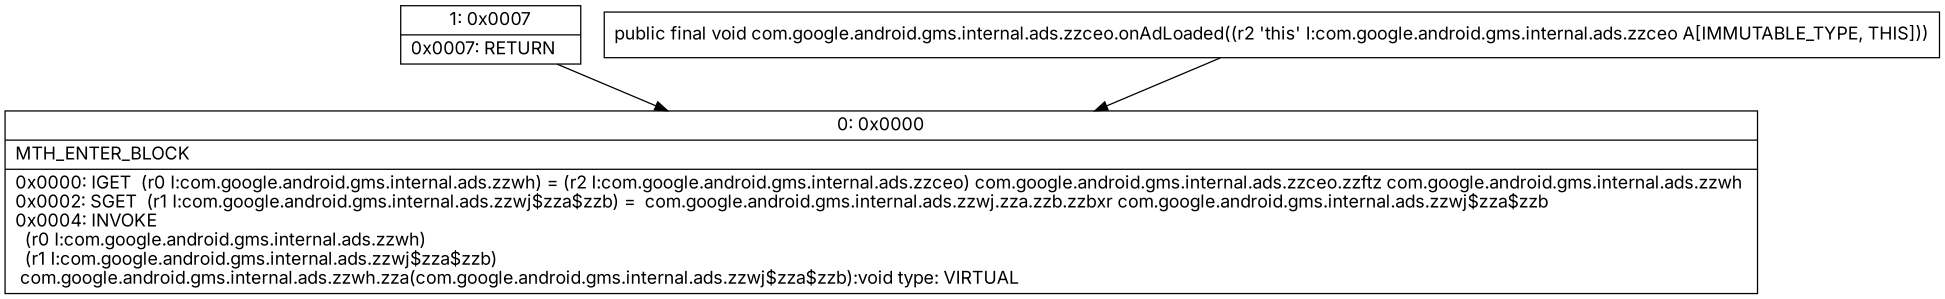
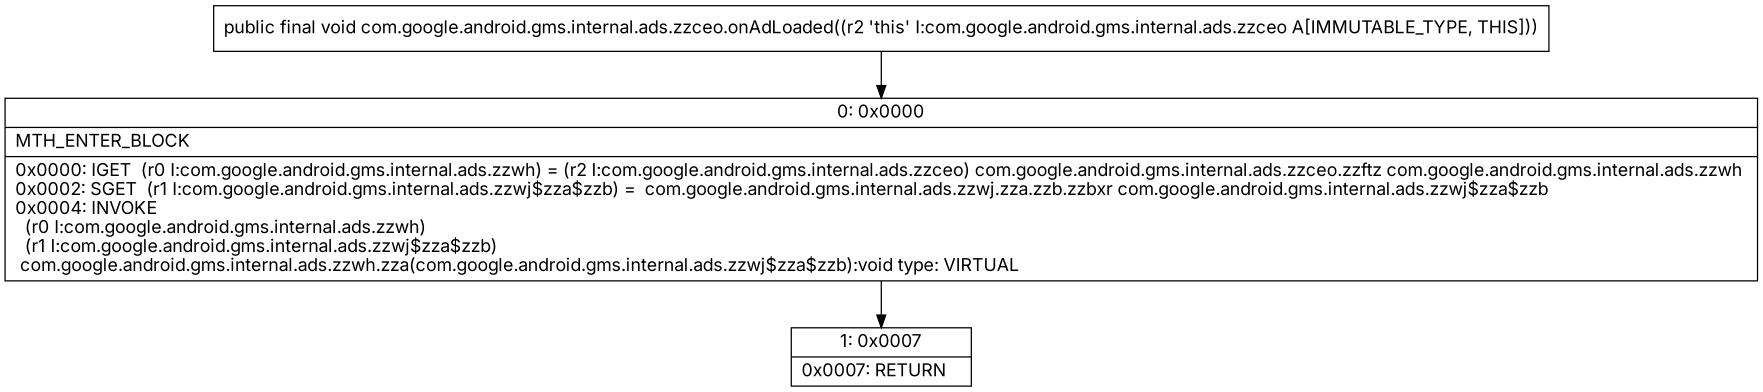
(606, 85) -> (881, 298)
